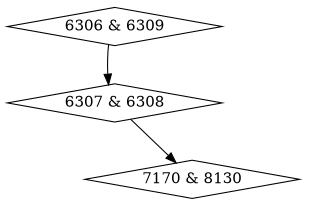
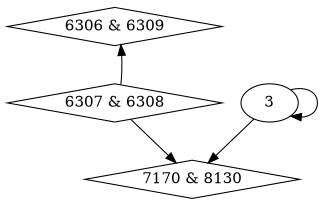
(108, 59) -> (122, 70)
none -> (270, 103)
